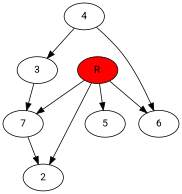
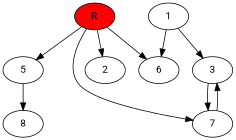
(84, 16) -> (169, 16)
none -> (23, 124)
(32, 147) -> (218, 101)
